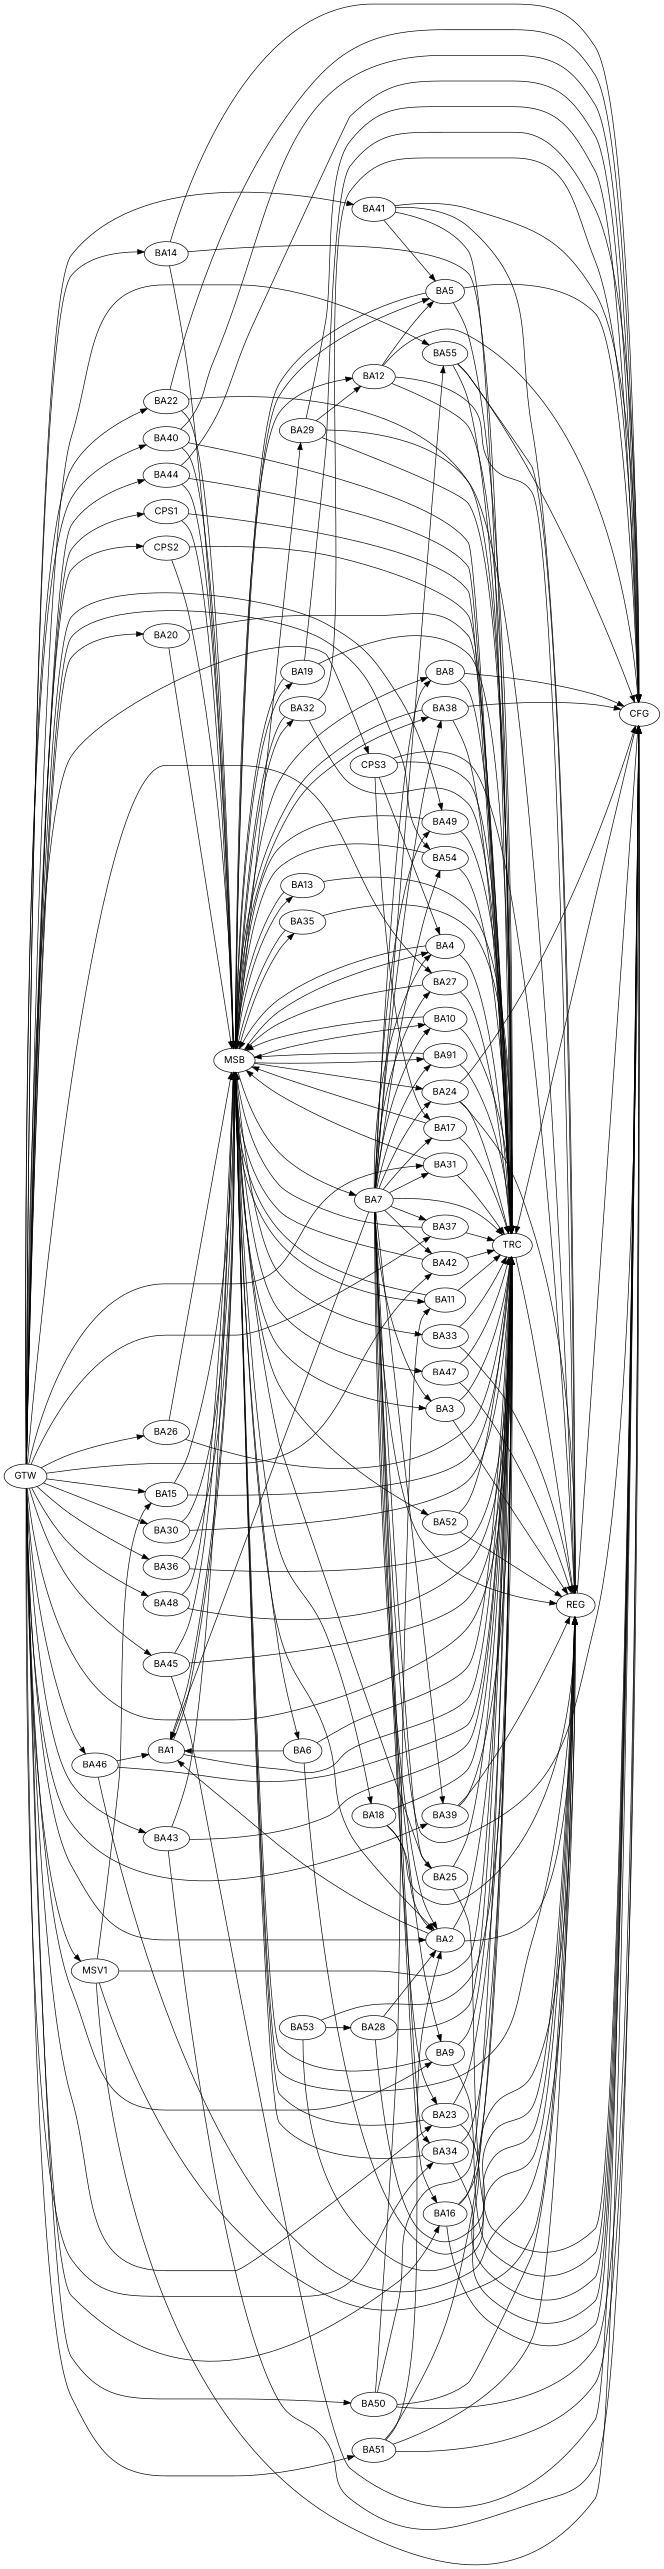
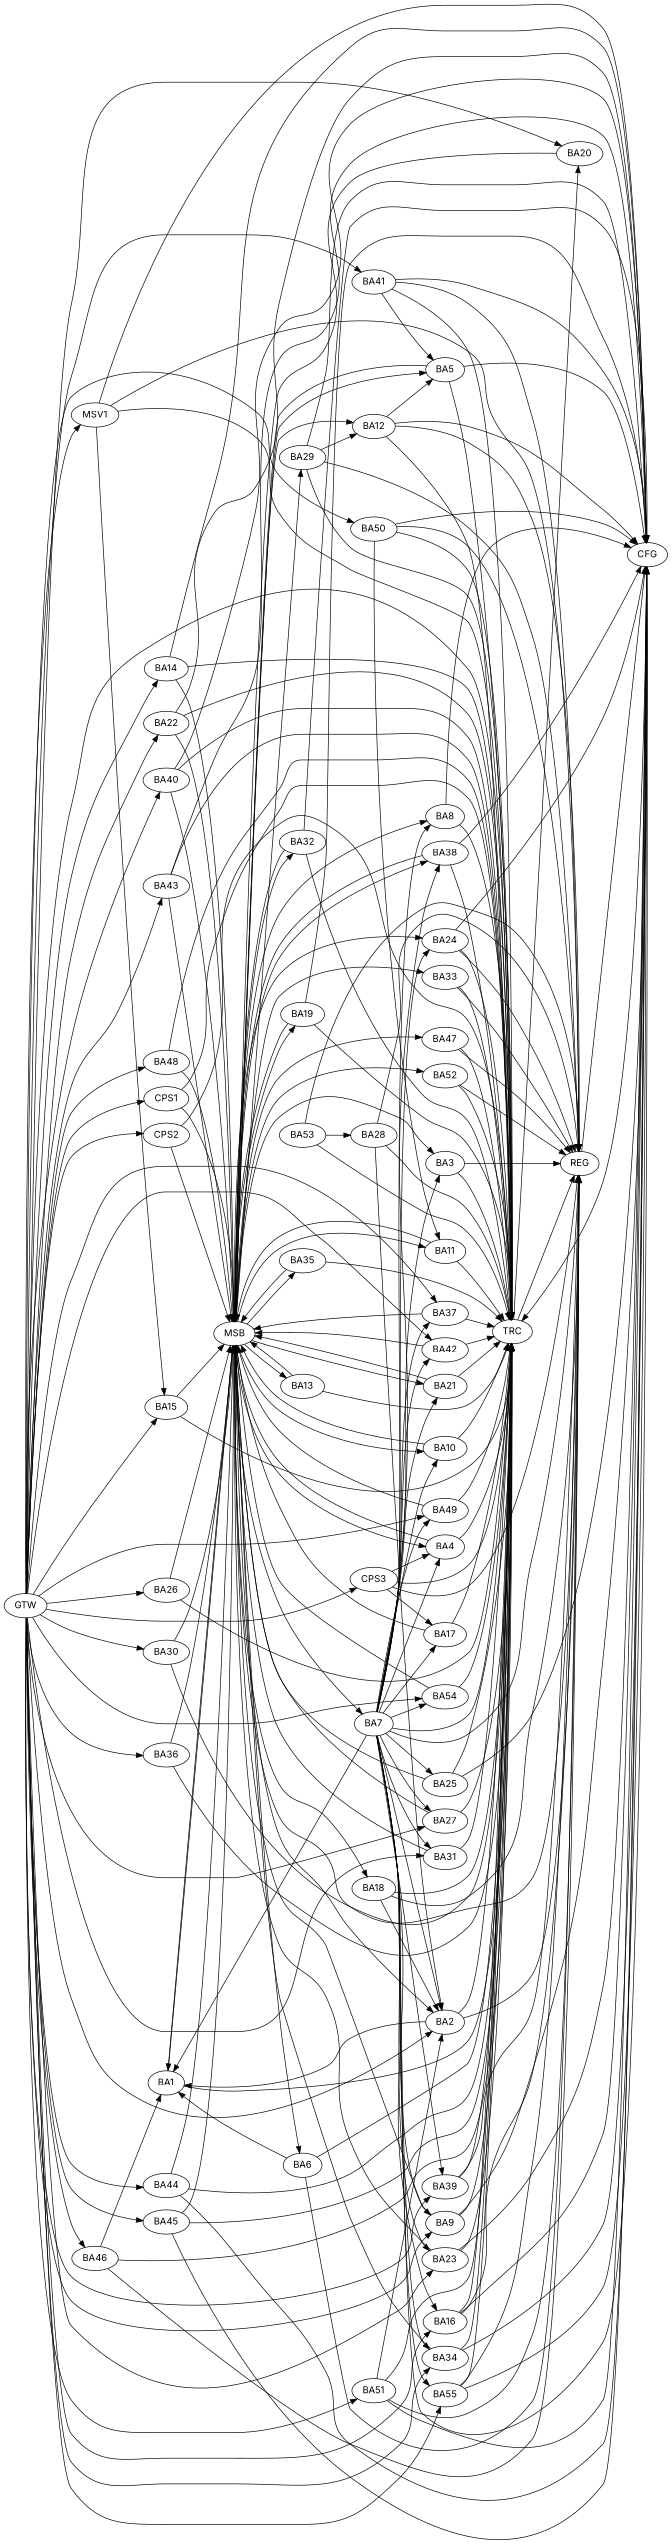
(467, 634) -> (546, 746)
(445, 1056) -> (445, 1386)
